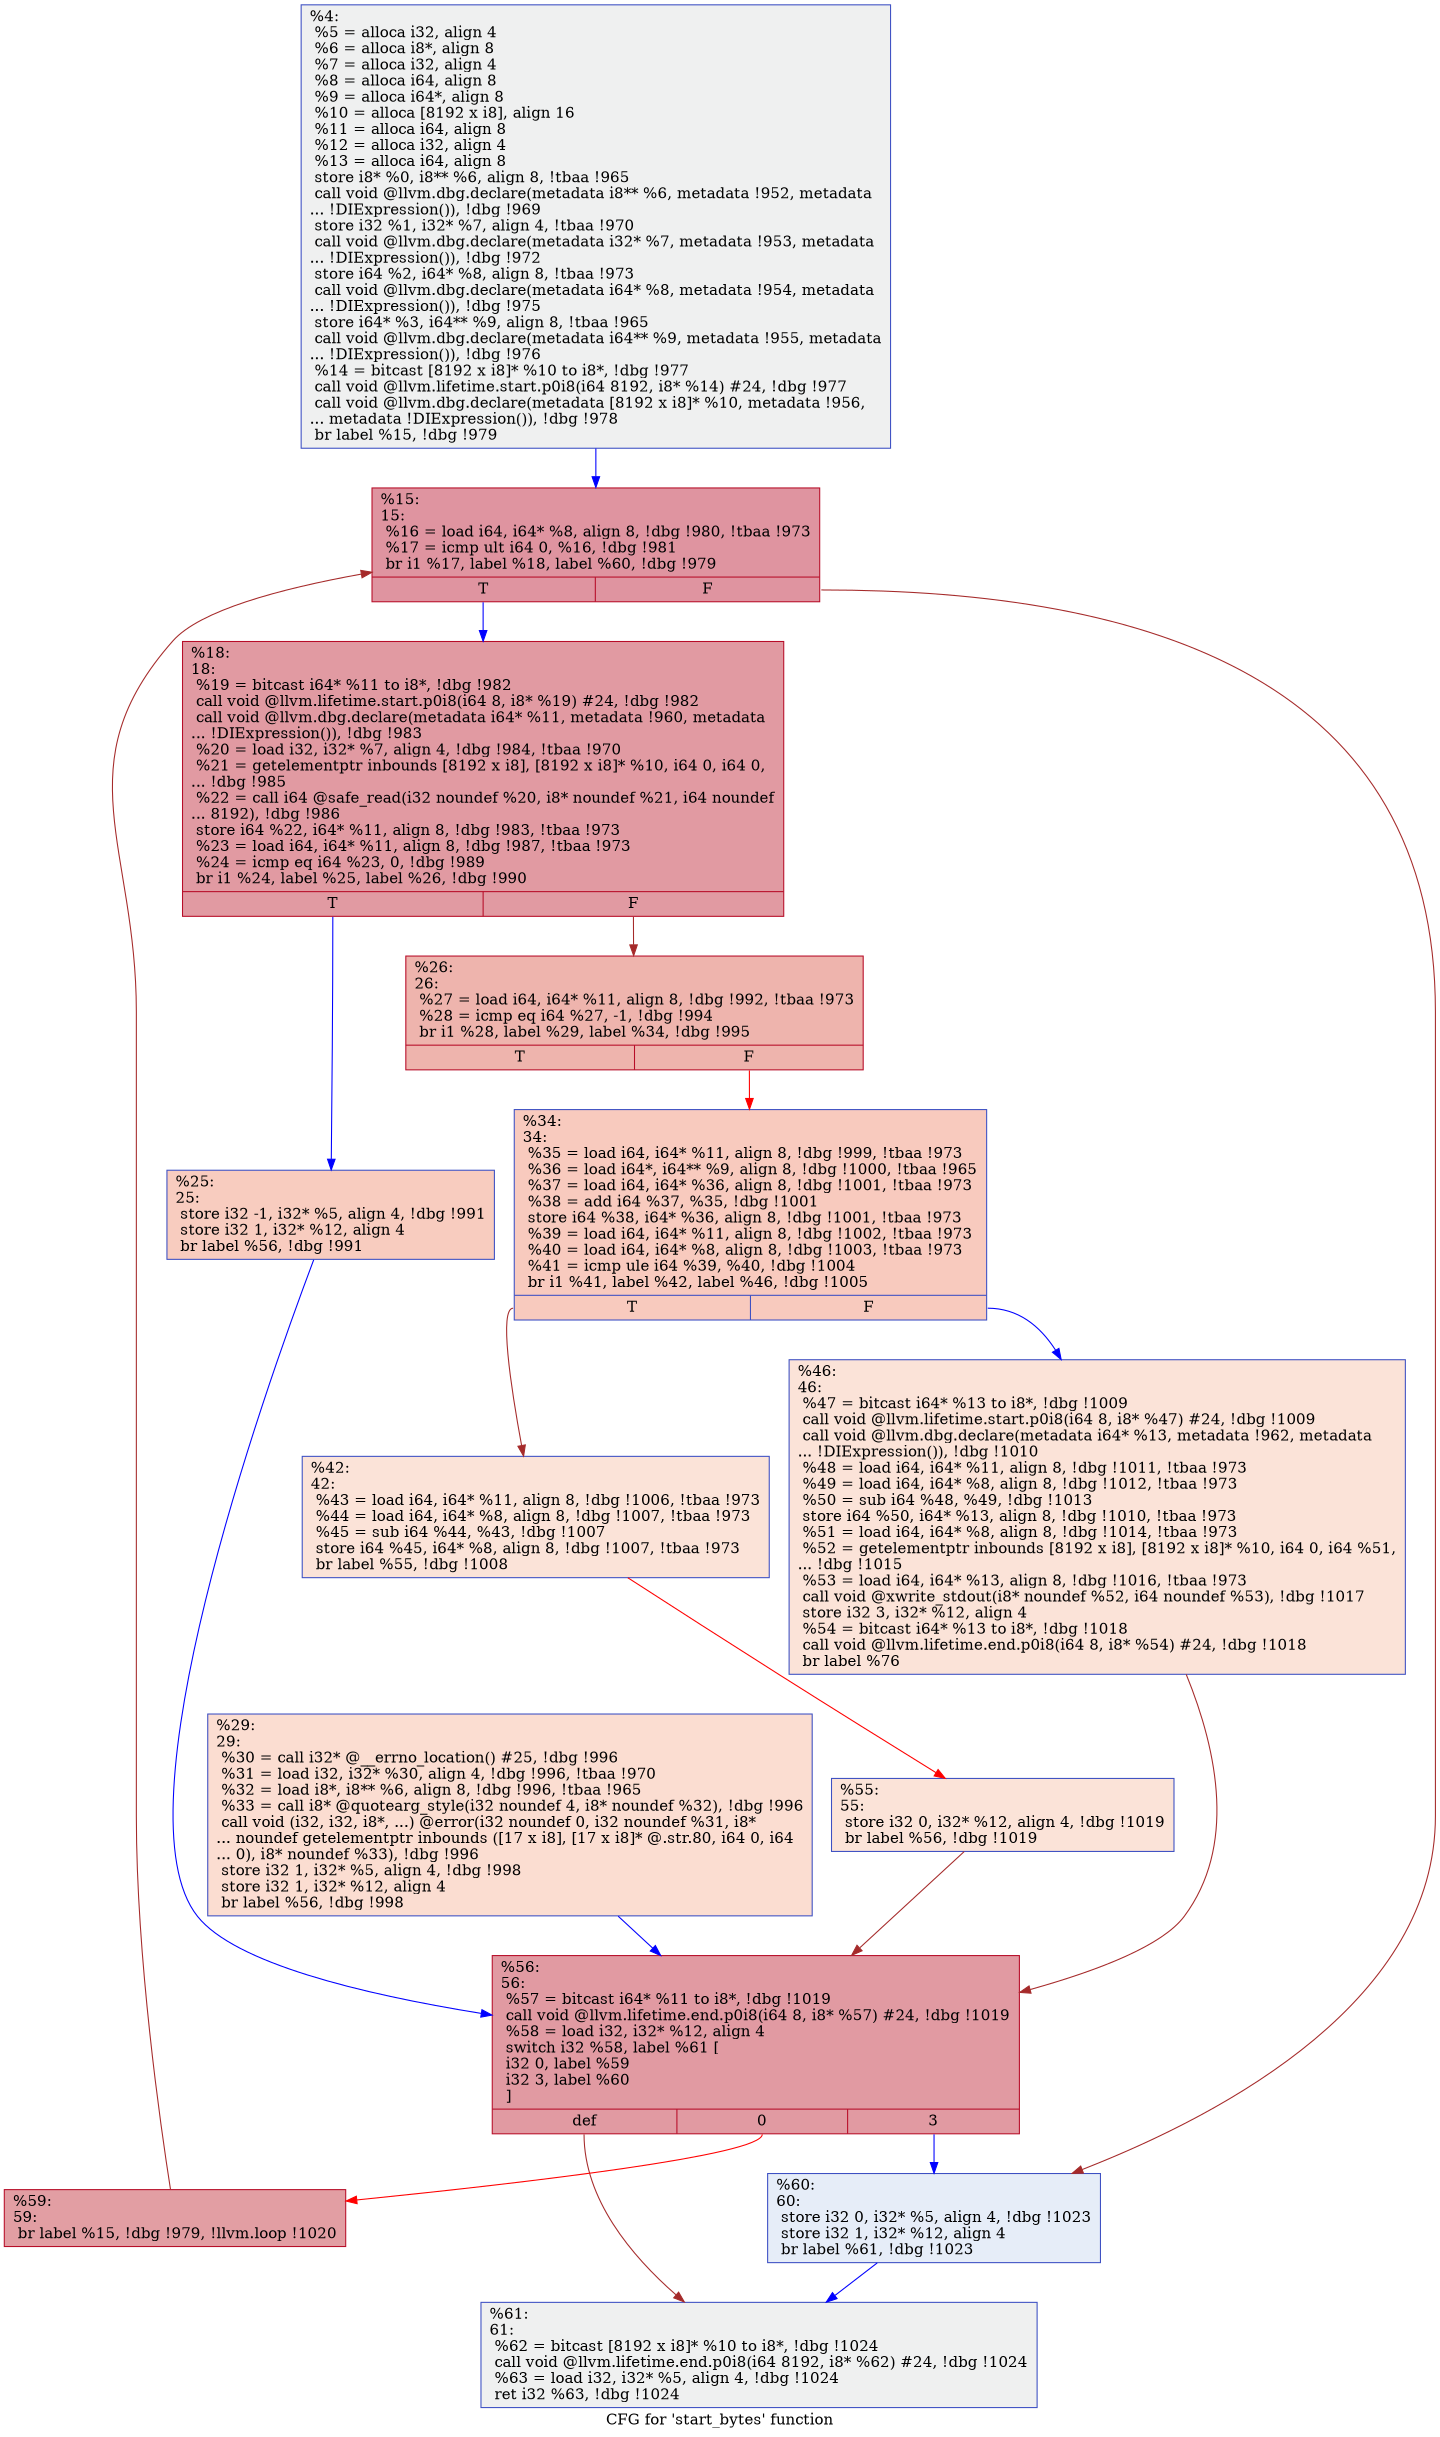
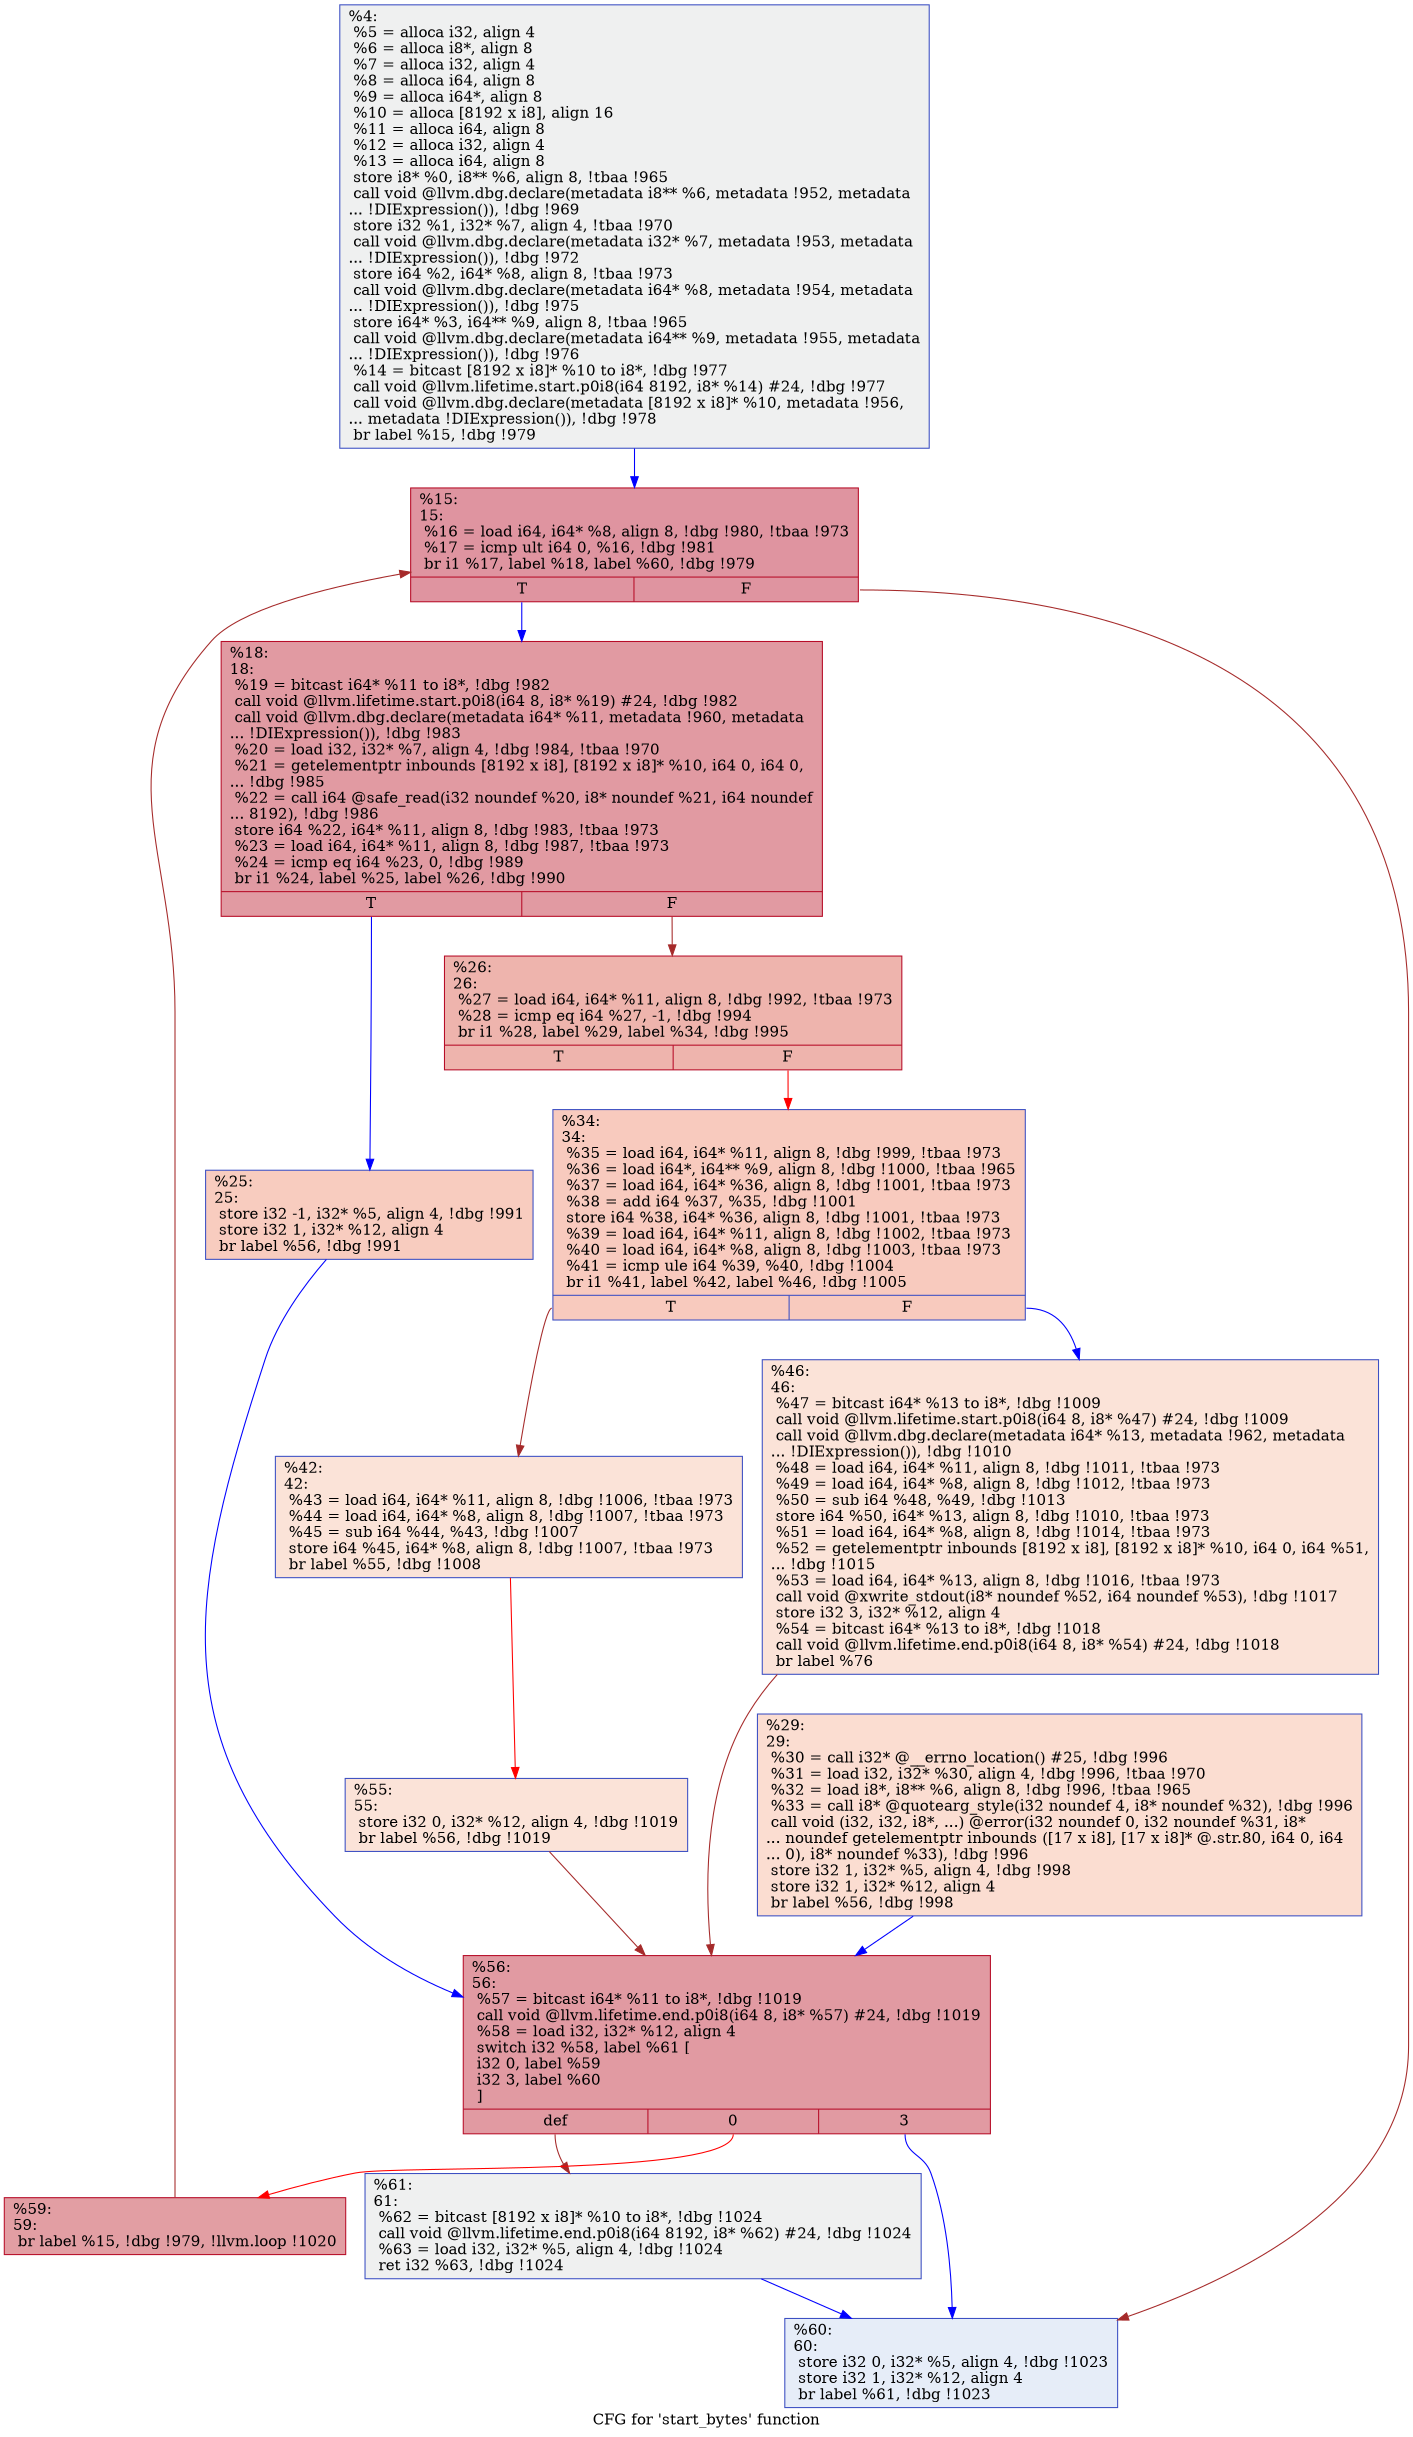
(856, 2279) -> (801, 2296)
